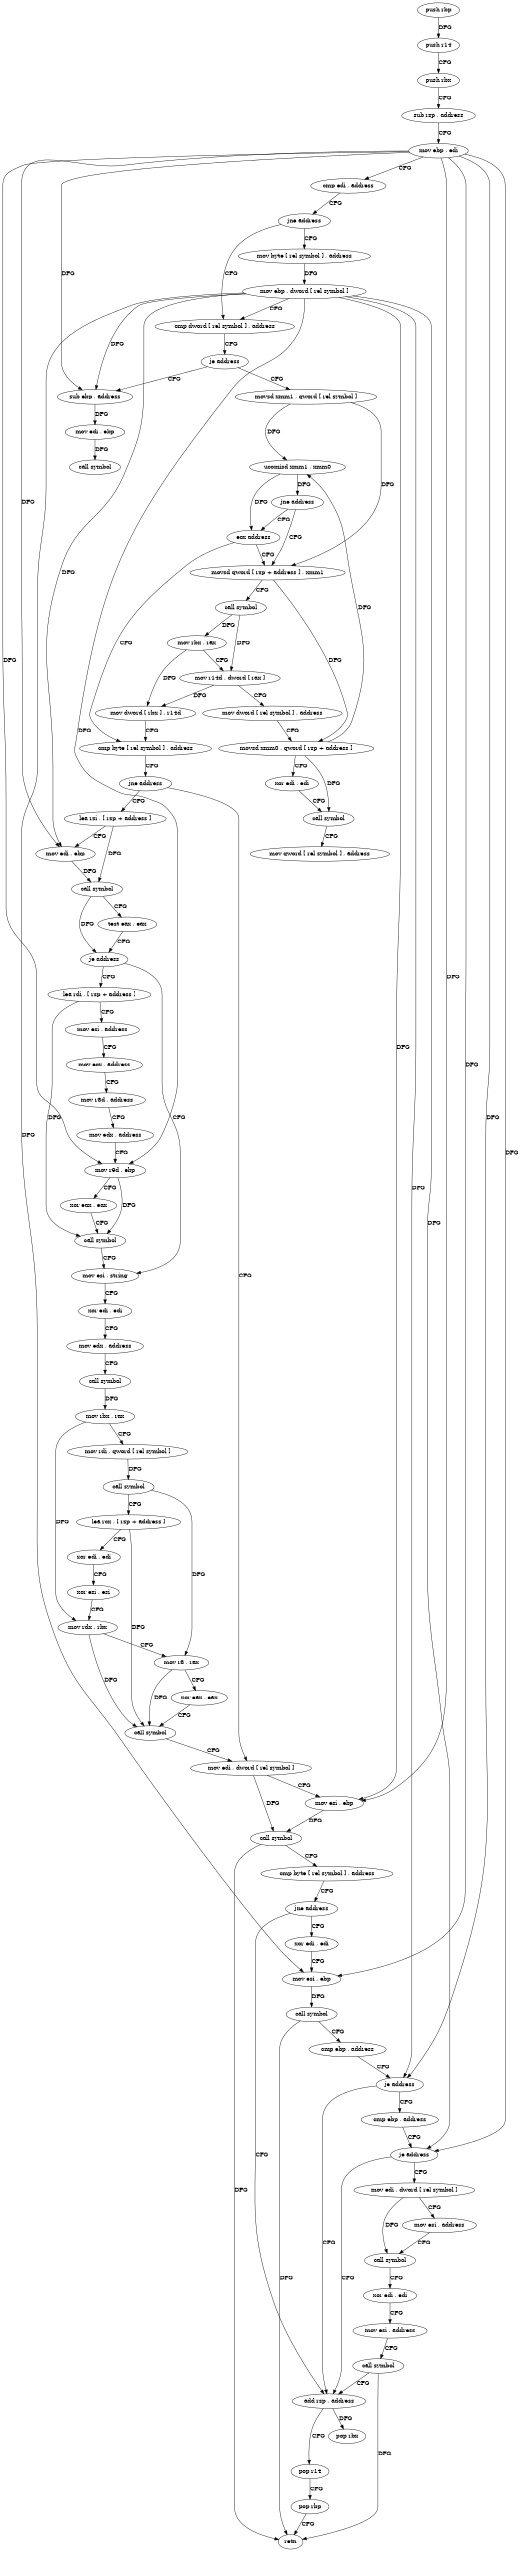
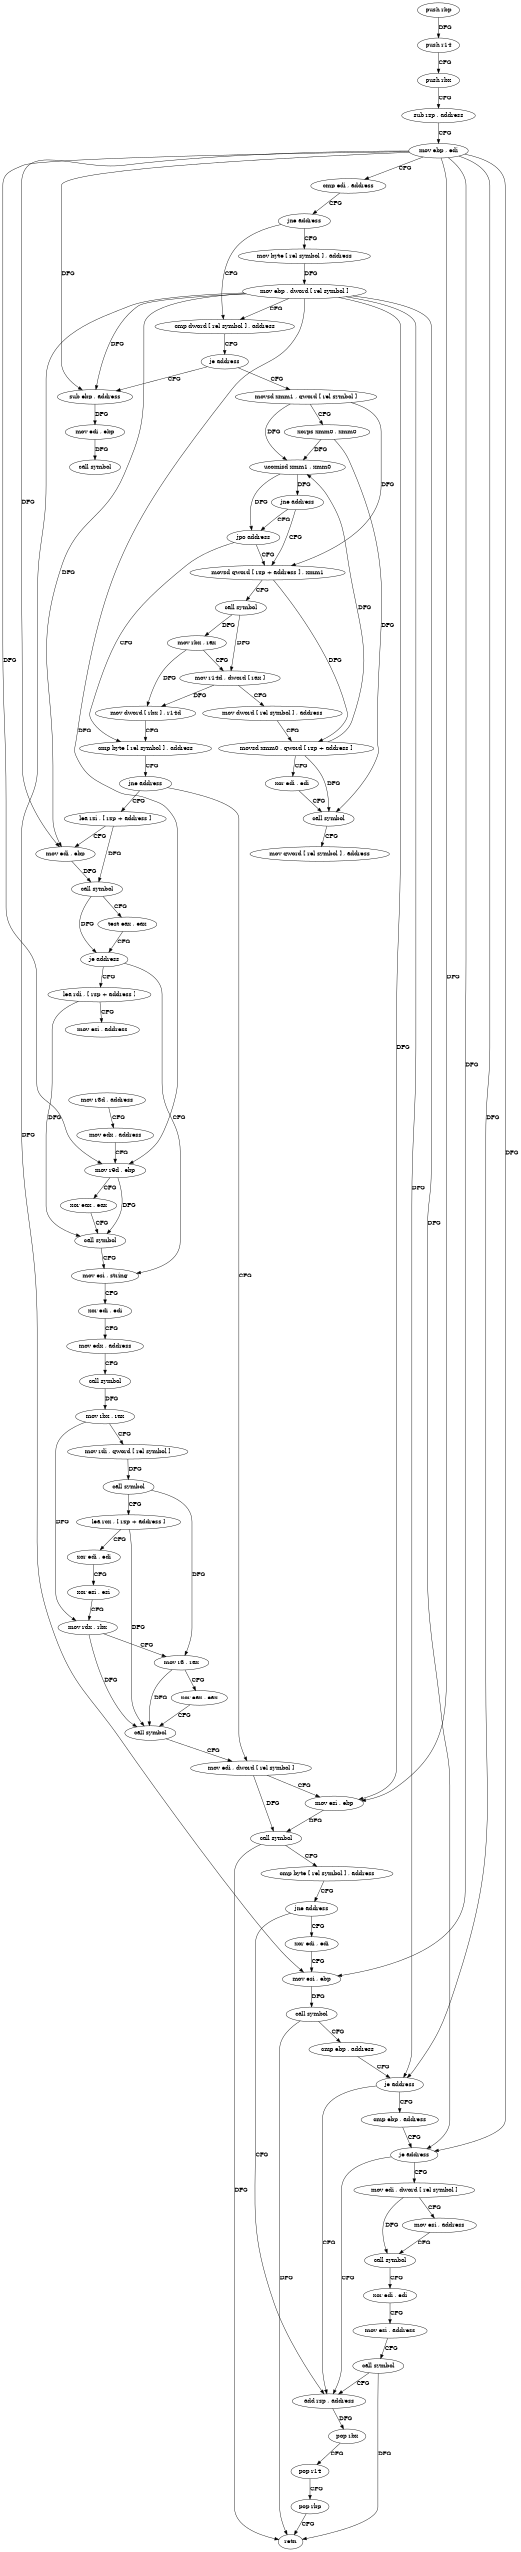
none -> (327, 432)
(253, 538) -> (253, 538)
(104, 1065) -> none
(311, 2433) -> (330, 2453)
